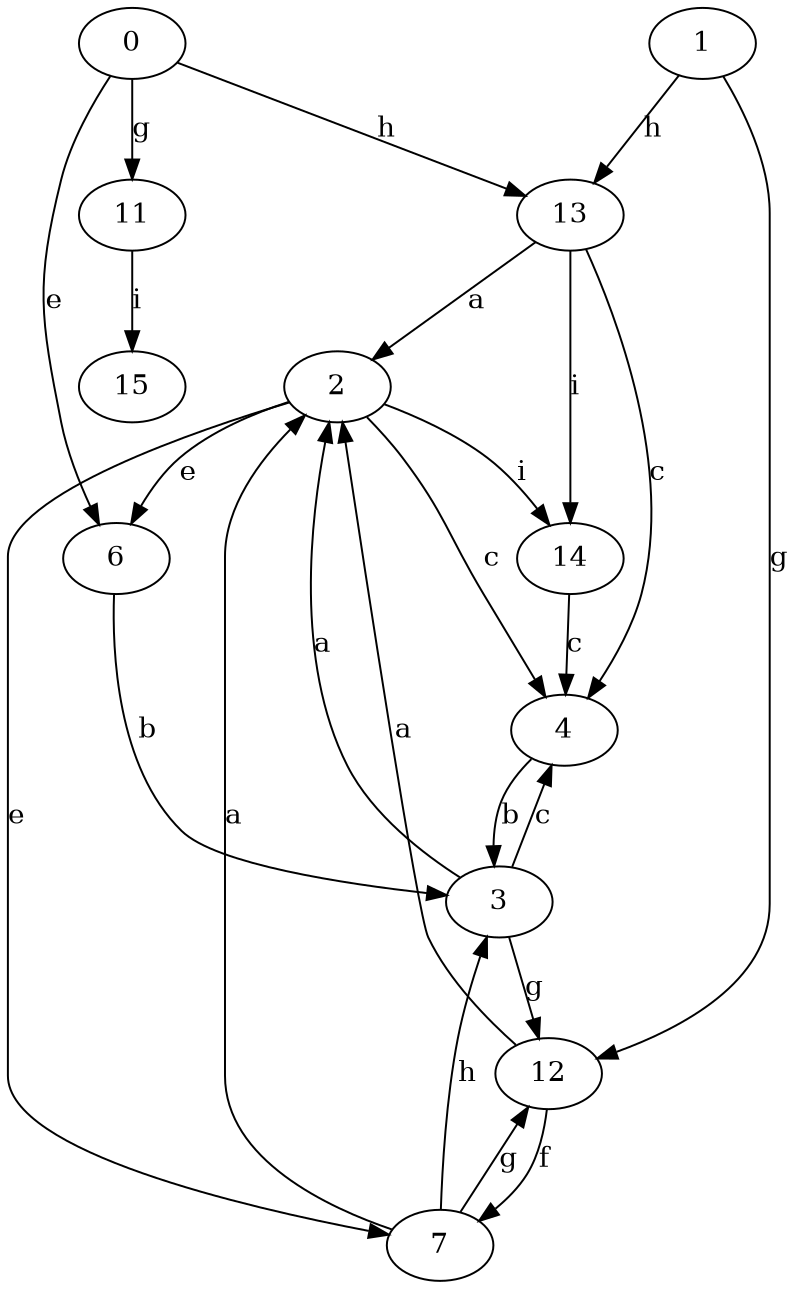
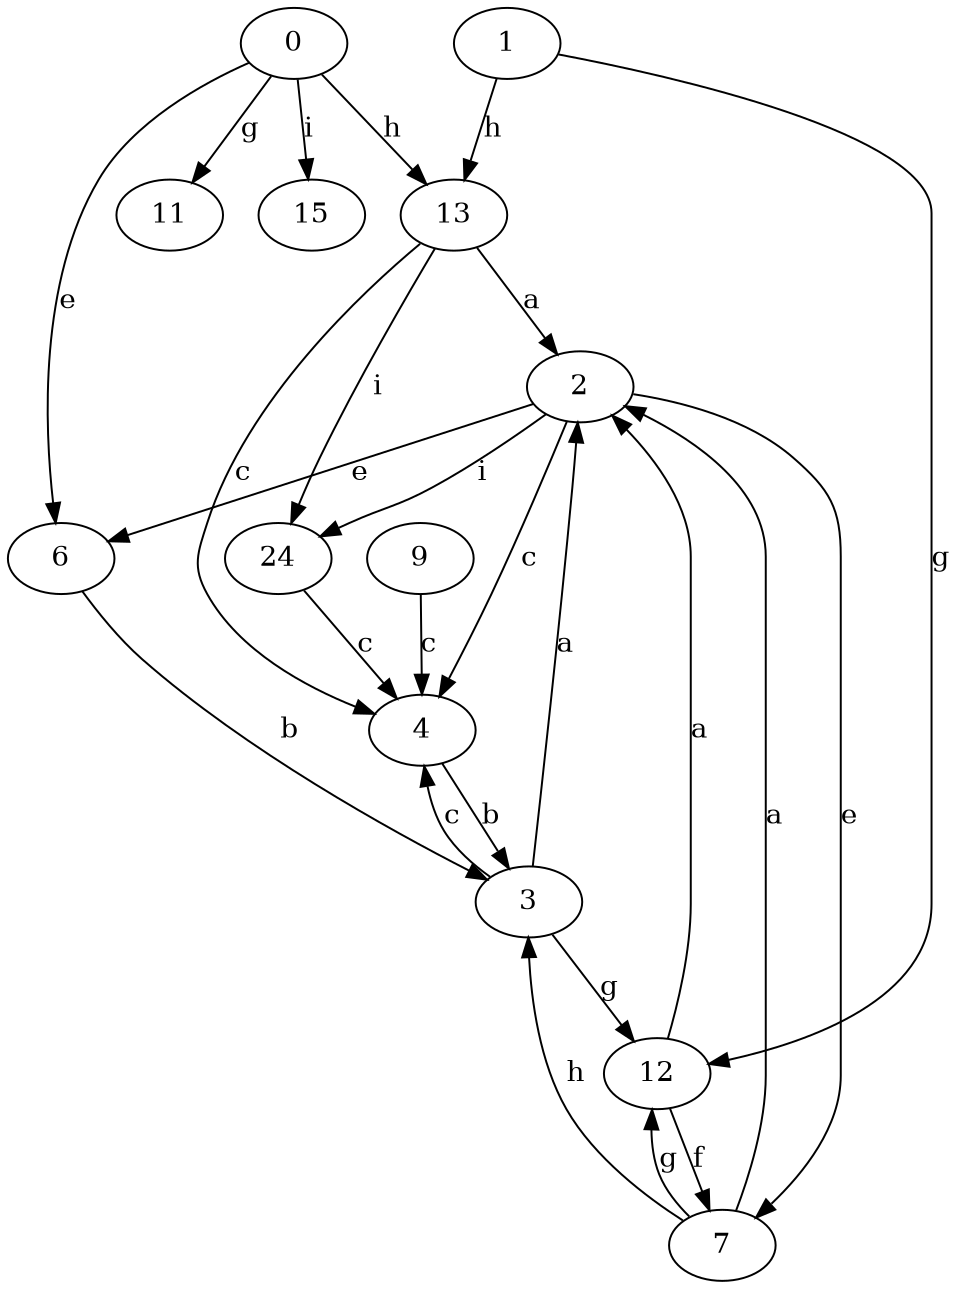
(132, 291) -> (302, 119)
none -> (420, 559)
(570, 559) -> (278, 559)
